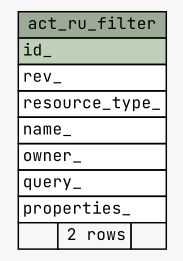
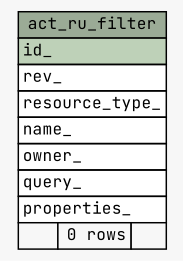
(97, 235) -> (97, 235)
